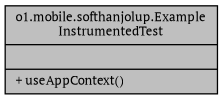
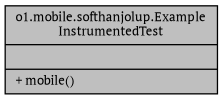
(71, 81) -> (45, 81)
